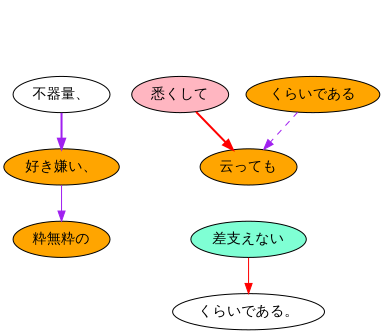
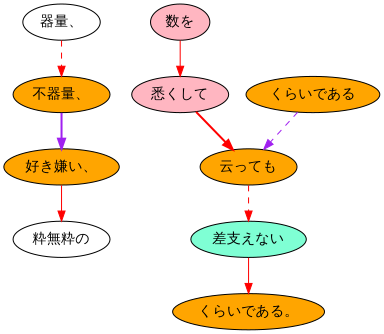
none -> (62, 22)
none -> (180, 22)
(62, 95) -> (62, 95)
(62, 198) -> (62, 198)
none -> (249, 198)
(62, 239) -> (62, 239)
(249, 312) -> (249, 312)
